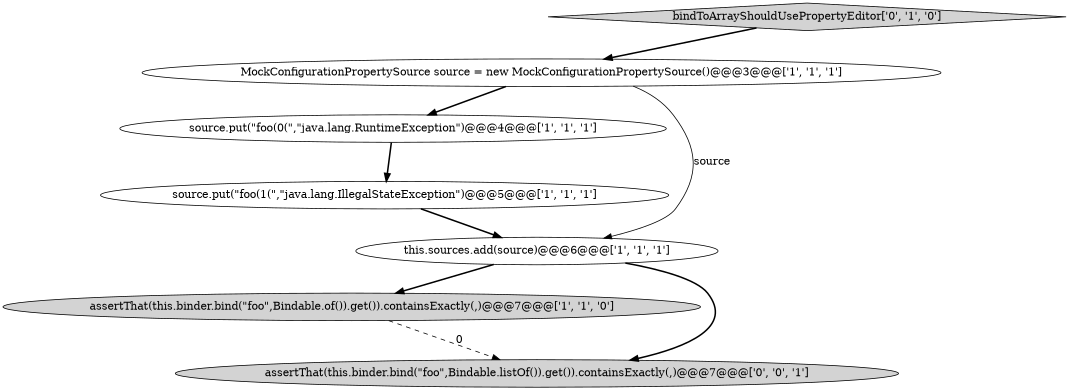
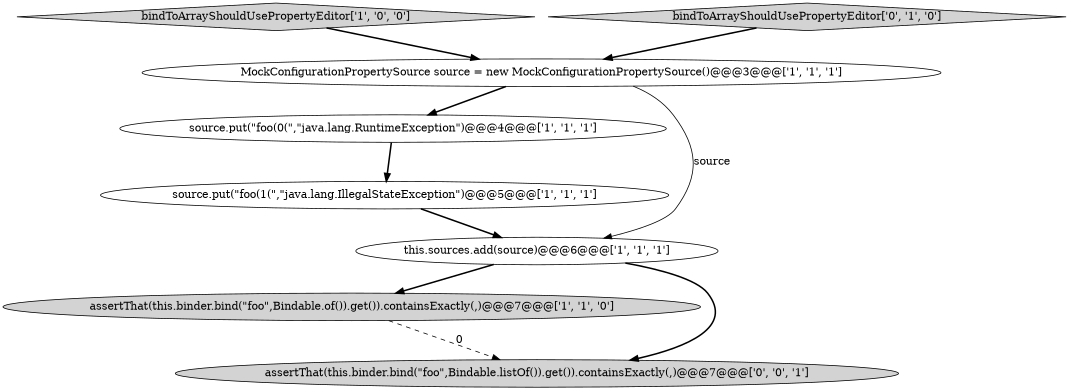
none -> (276, 17)
